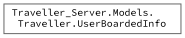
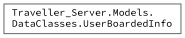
(92, 19) -> (92, 19)
